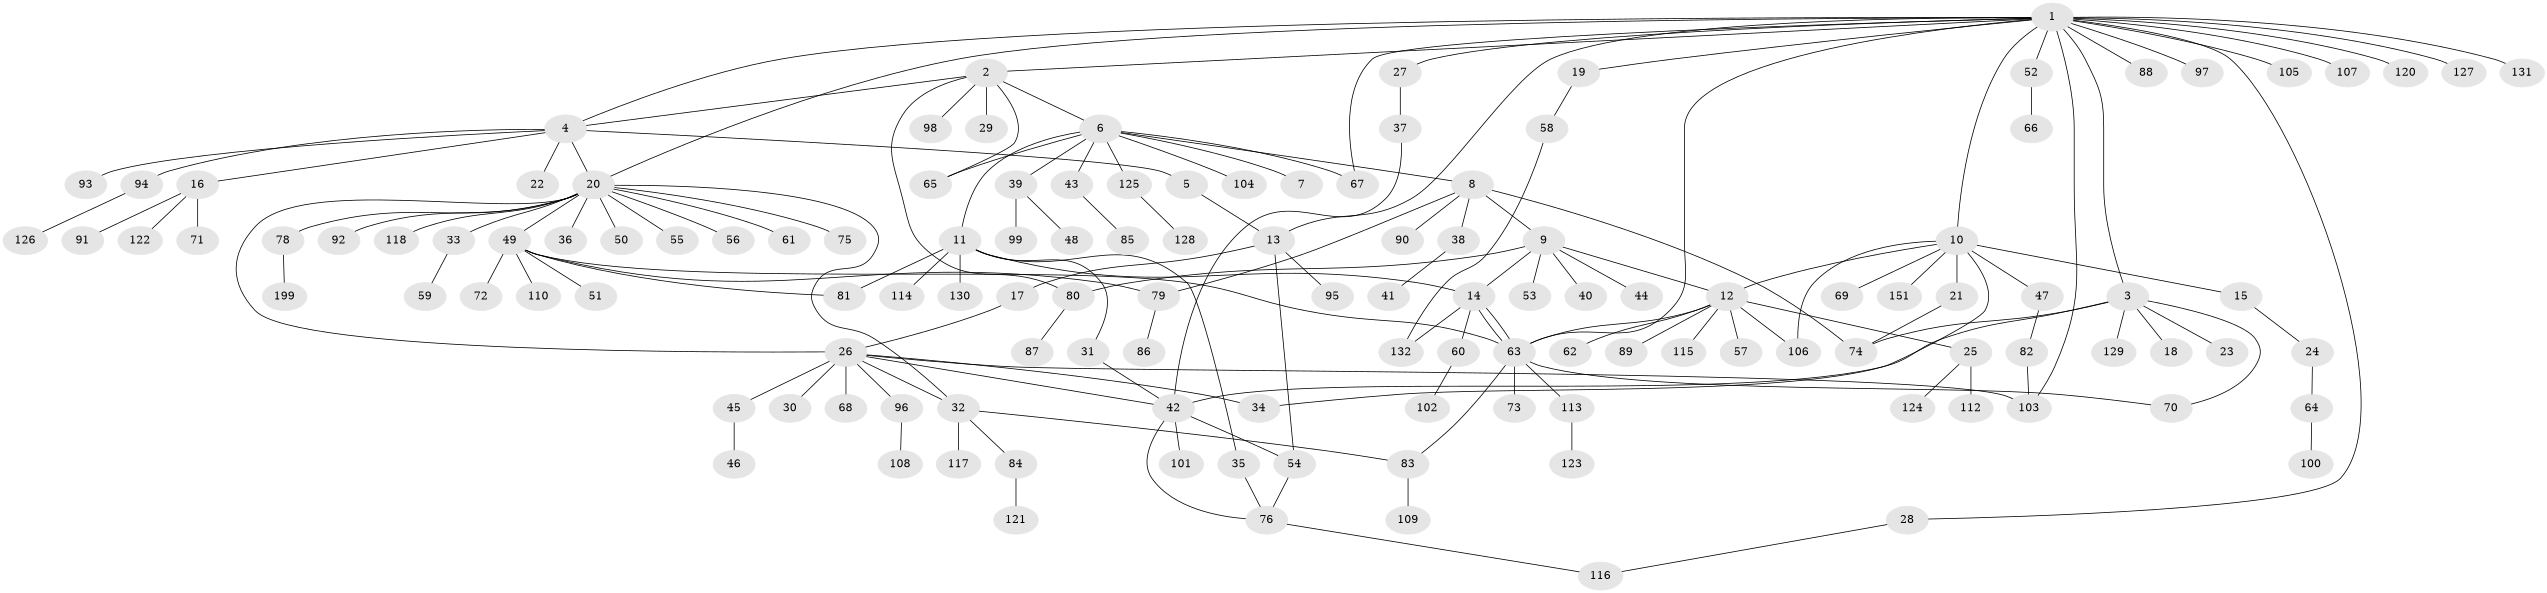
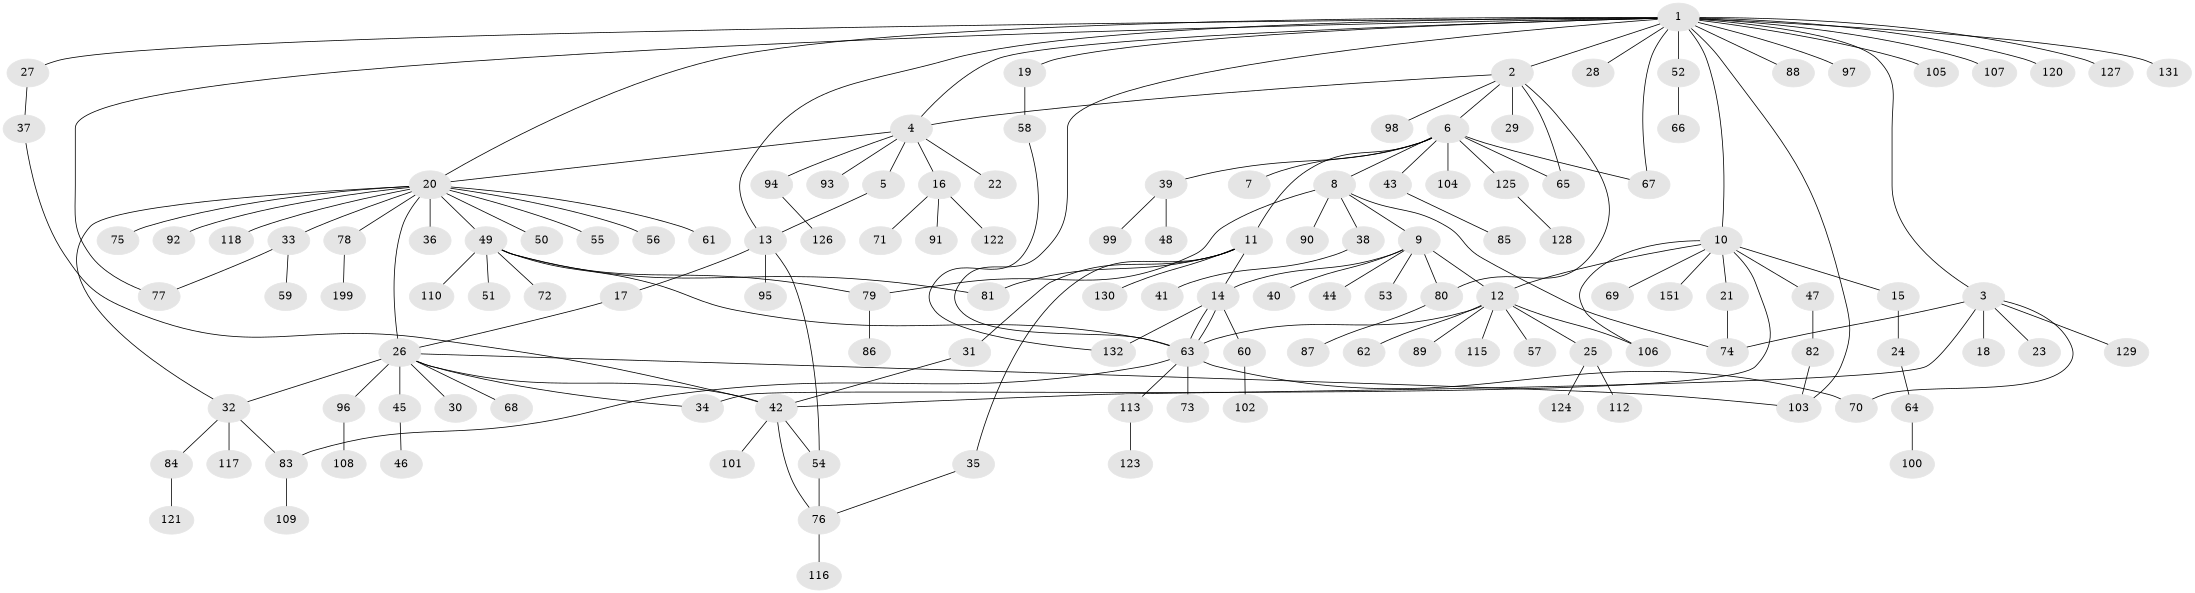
none -> (159, 297)
(902, 297) -> none
(1754, 548) -> none
